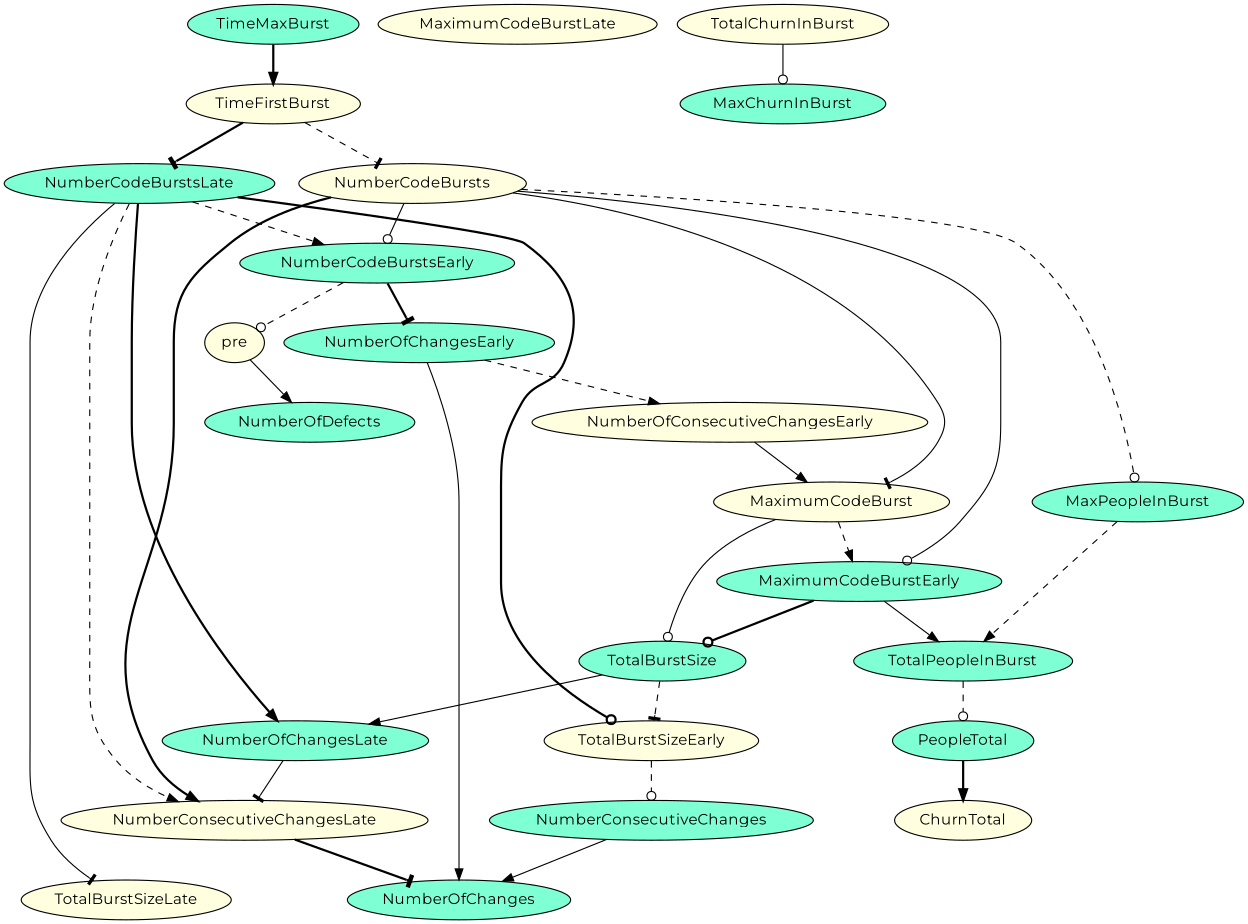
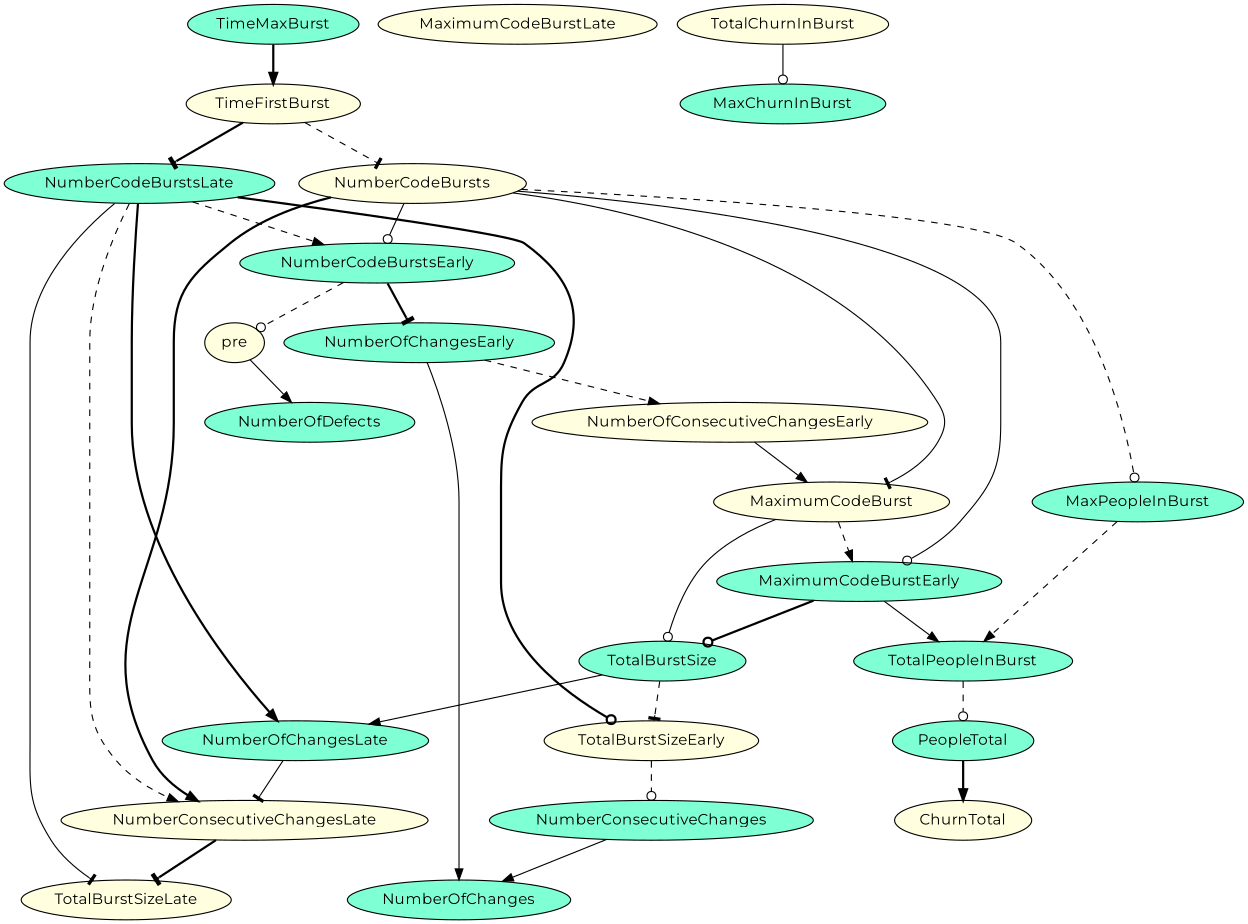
(351, 860) -> (188, 859)
